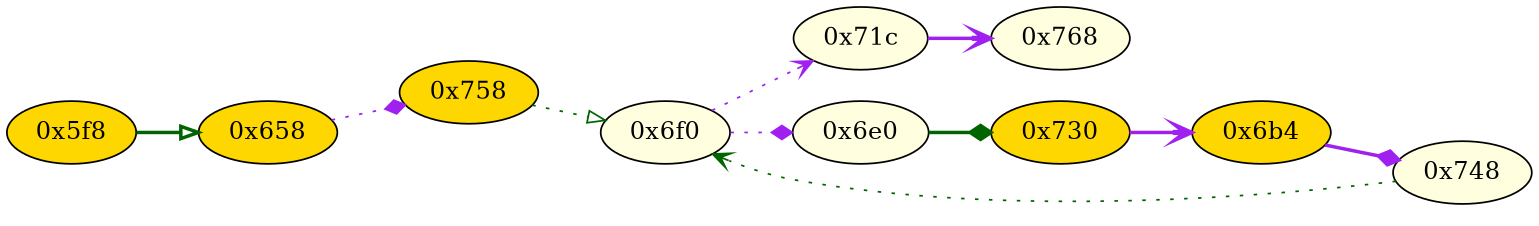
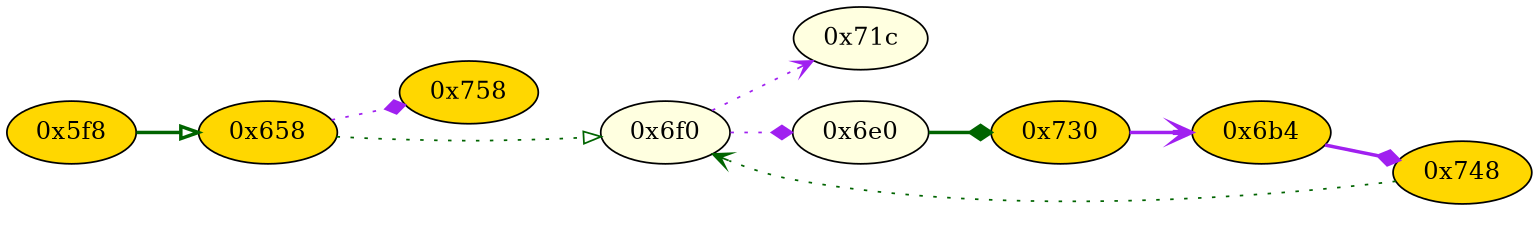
(1060, 38) -> none
(560, 111) -> (460, 141)
(1462, 173) -> (1462, 173)
